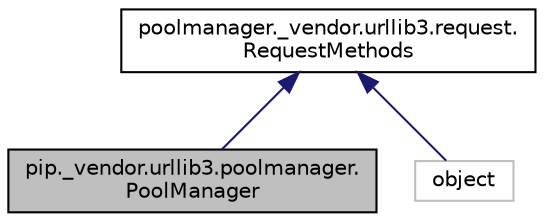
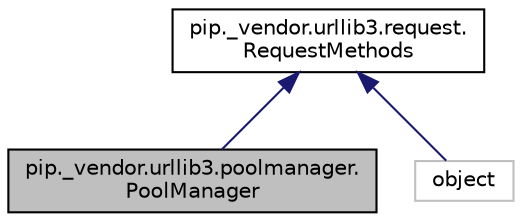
(328, 41) -> (328, 41)
